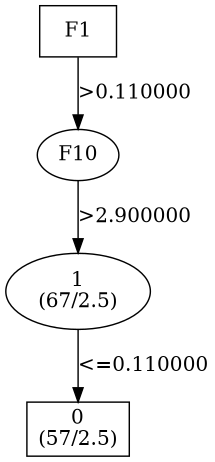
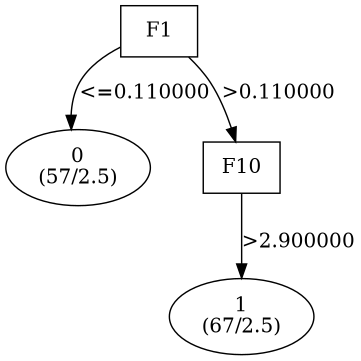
(78, 155) -> (242, 168)
(78, 359) -> (85, 74)
(78, 429) -> (78, 168)
